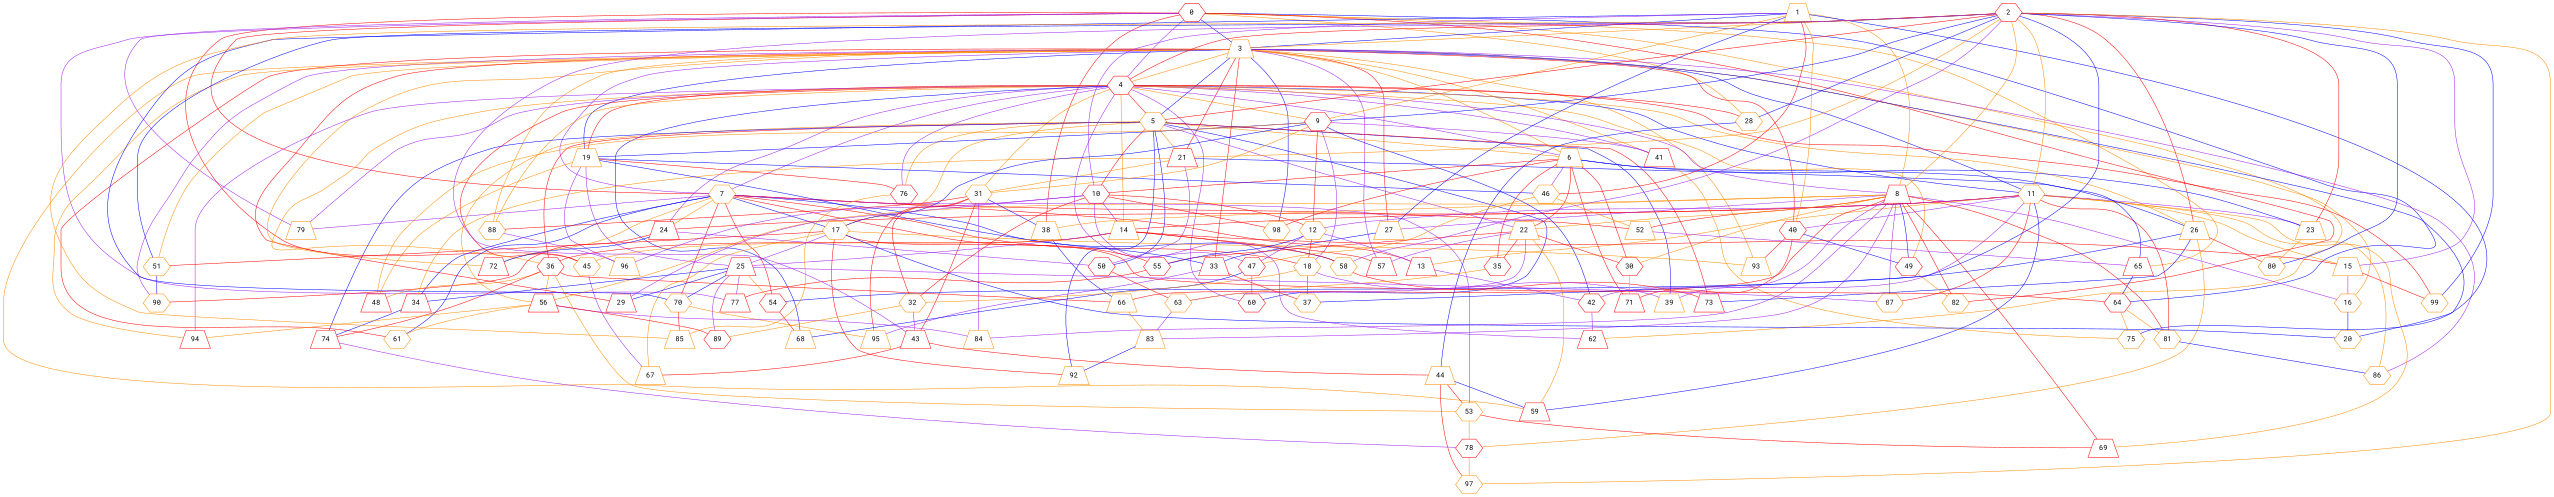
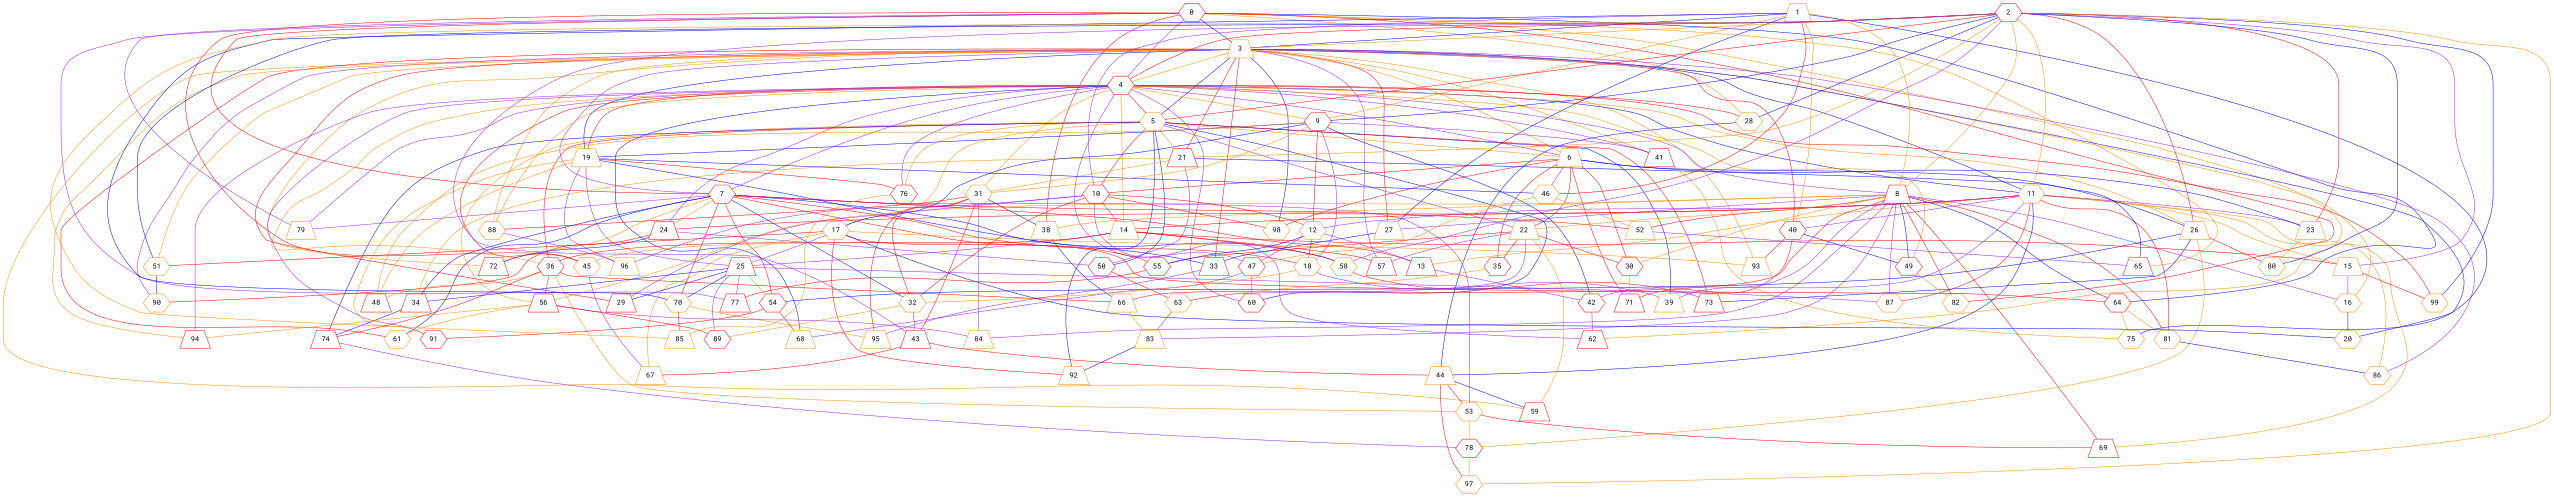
(722, 194) -> (722, 194)
(772, 210) -> (817, 248)
(547, 285) -> (547, 285)
(2128, 285) -> (2008, 236)
(1307, 303) -> none
(1027, 305) -> (1027, 305)
none -> (434, 339)
(1835, 364) -> (1781, 355)
